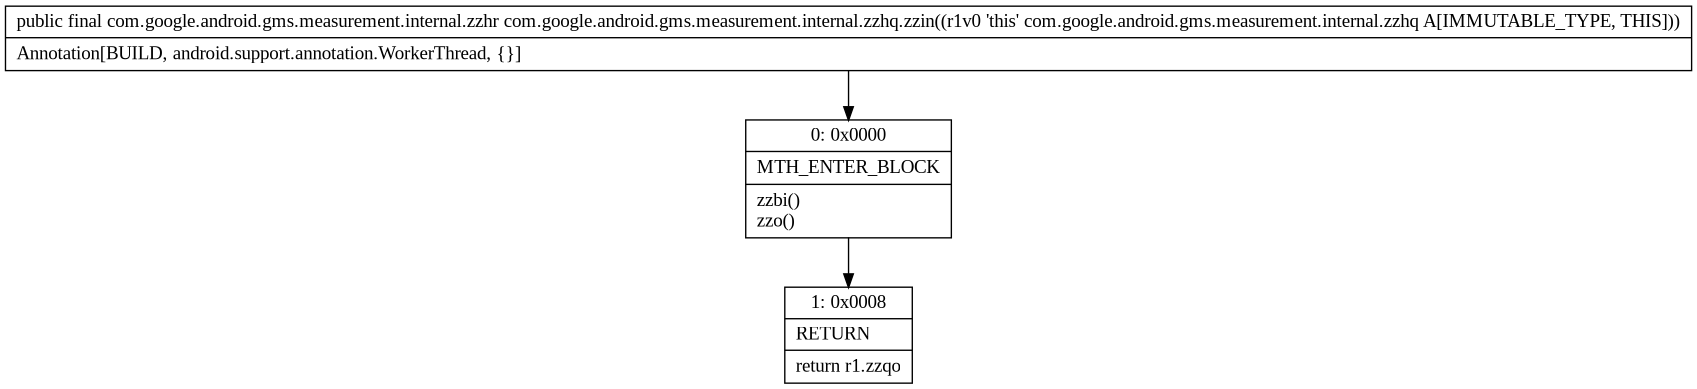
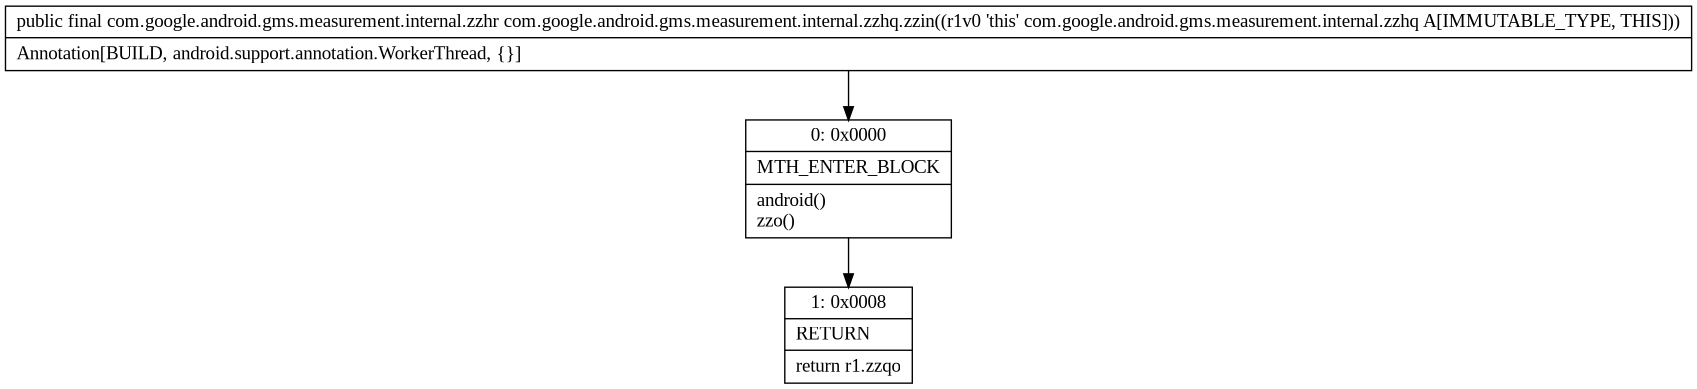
(779, 200) -> (792, 200)
